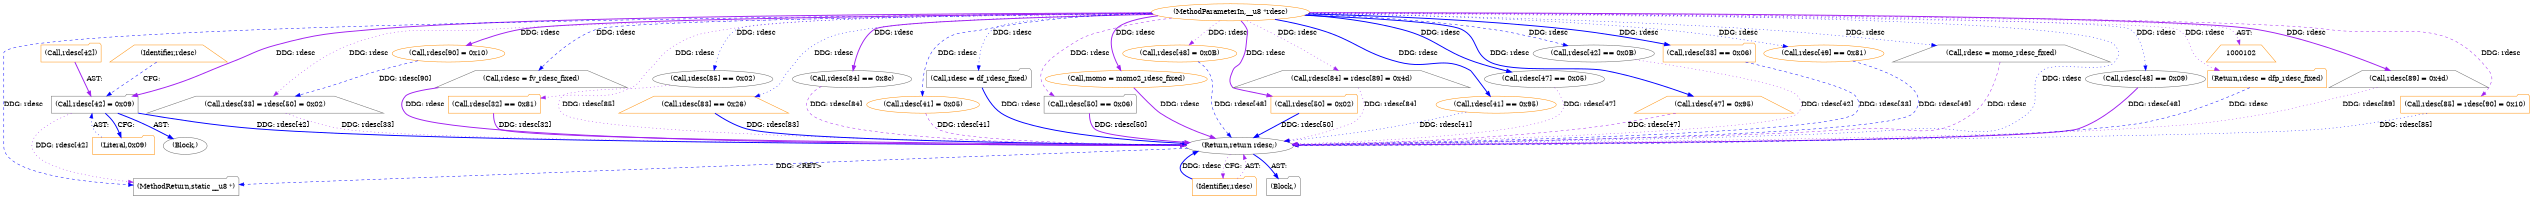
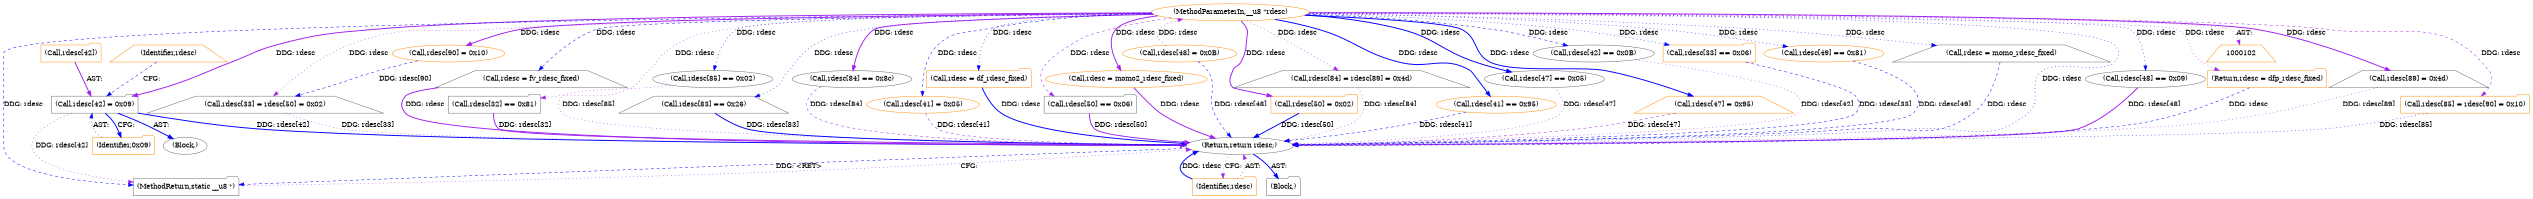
(1487, 22) -> (1487, 22)
(1206, 31) -> (1159, 29)
(979, 79) -> (979, 79)
(1126, 79) -> (1126, 79)
(494, 105) -> (494, 105)
(704, 105) -> (704, 105)
(1378, 129) -> (1378, 129)
(1833, 130) -> (1833, 130)
(124, 146) -> (124, 146)
none -> (713, 174)
